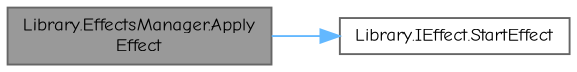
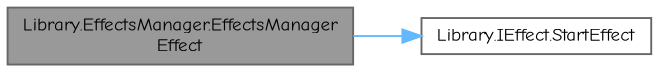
(140, 36) -> (180, 36)
